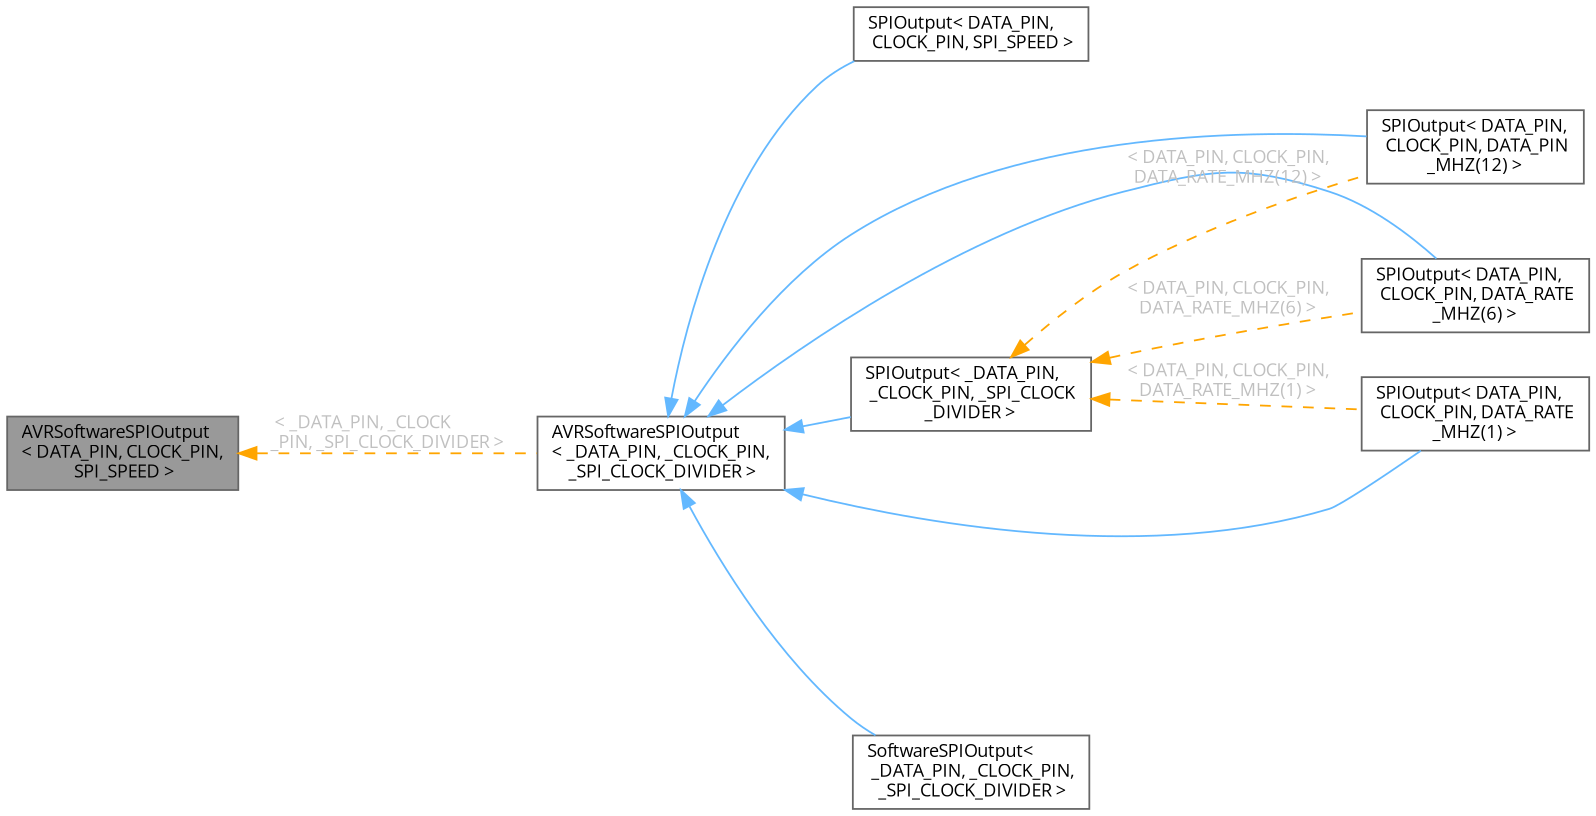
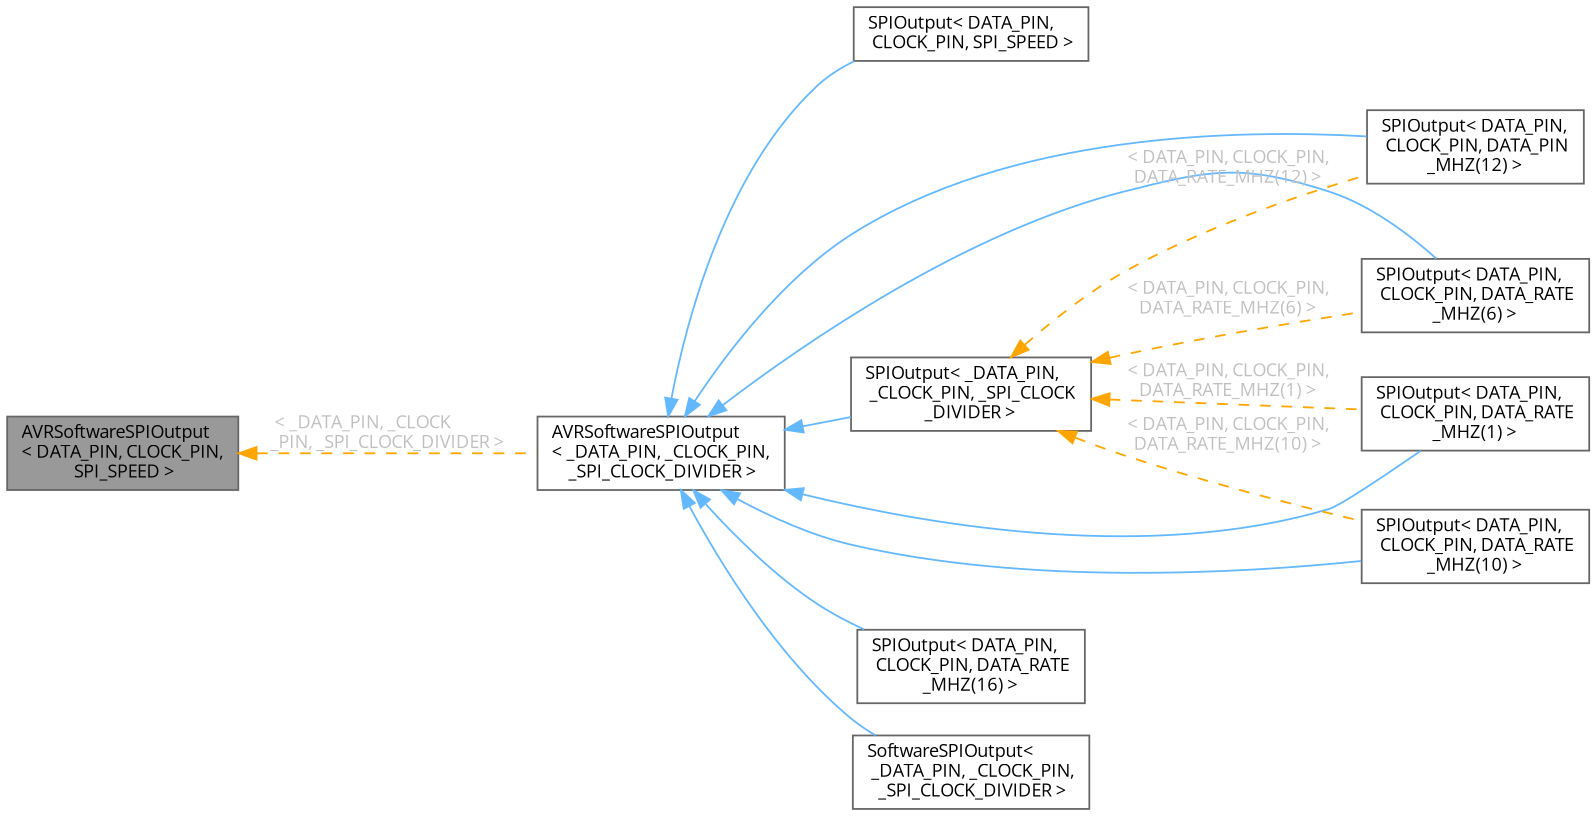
none -> (1475, 546)
none -> (971, 666)
